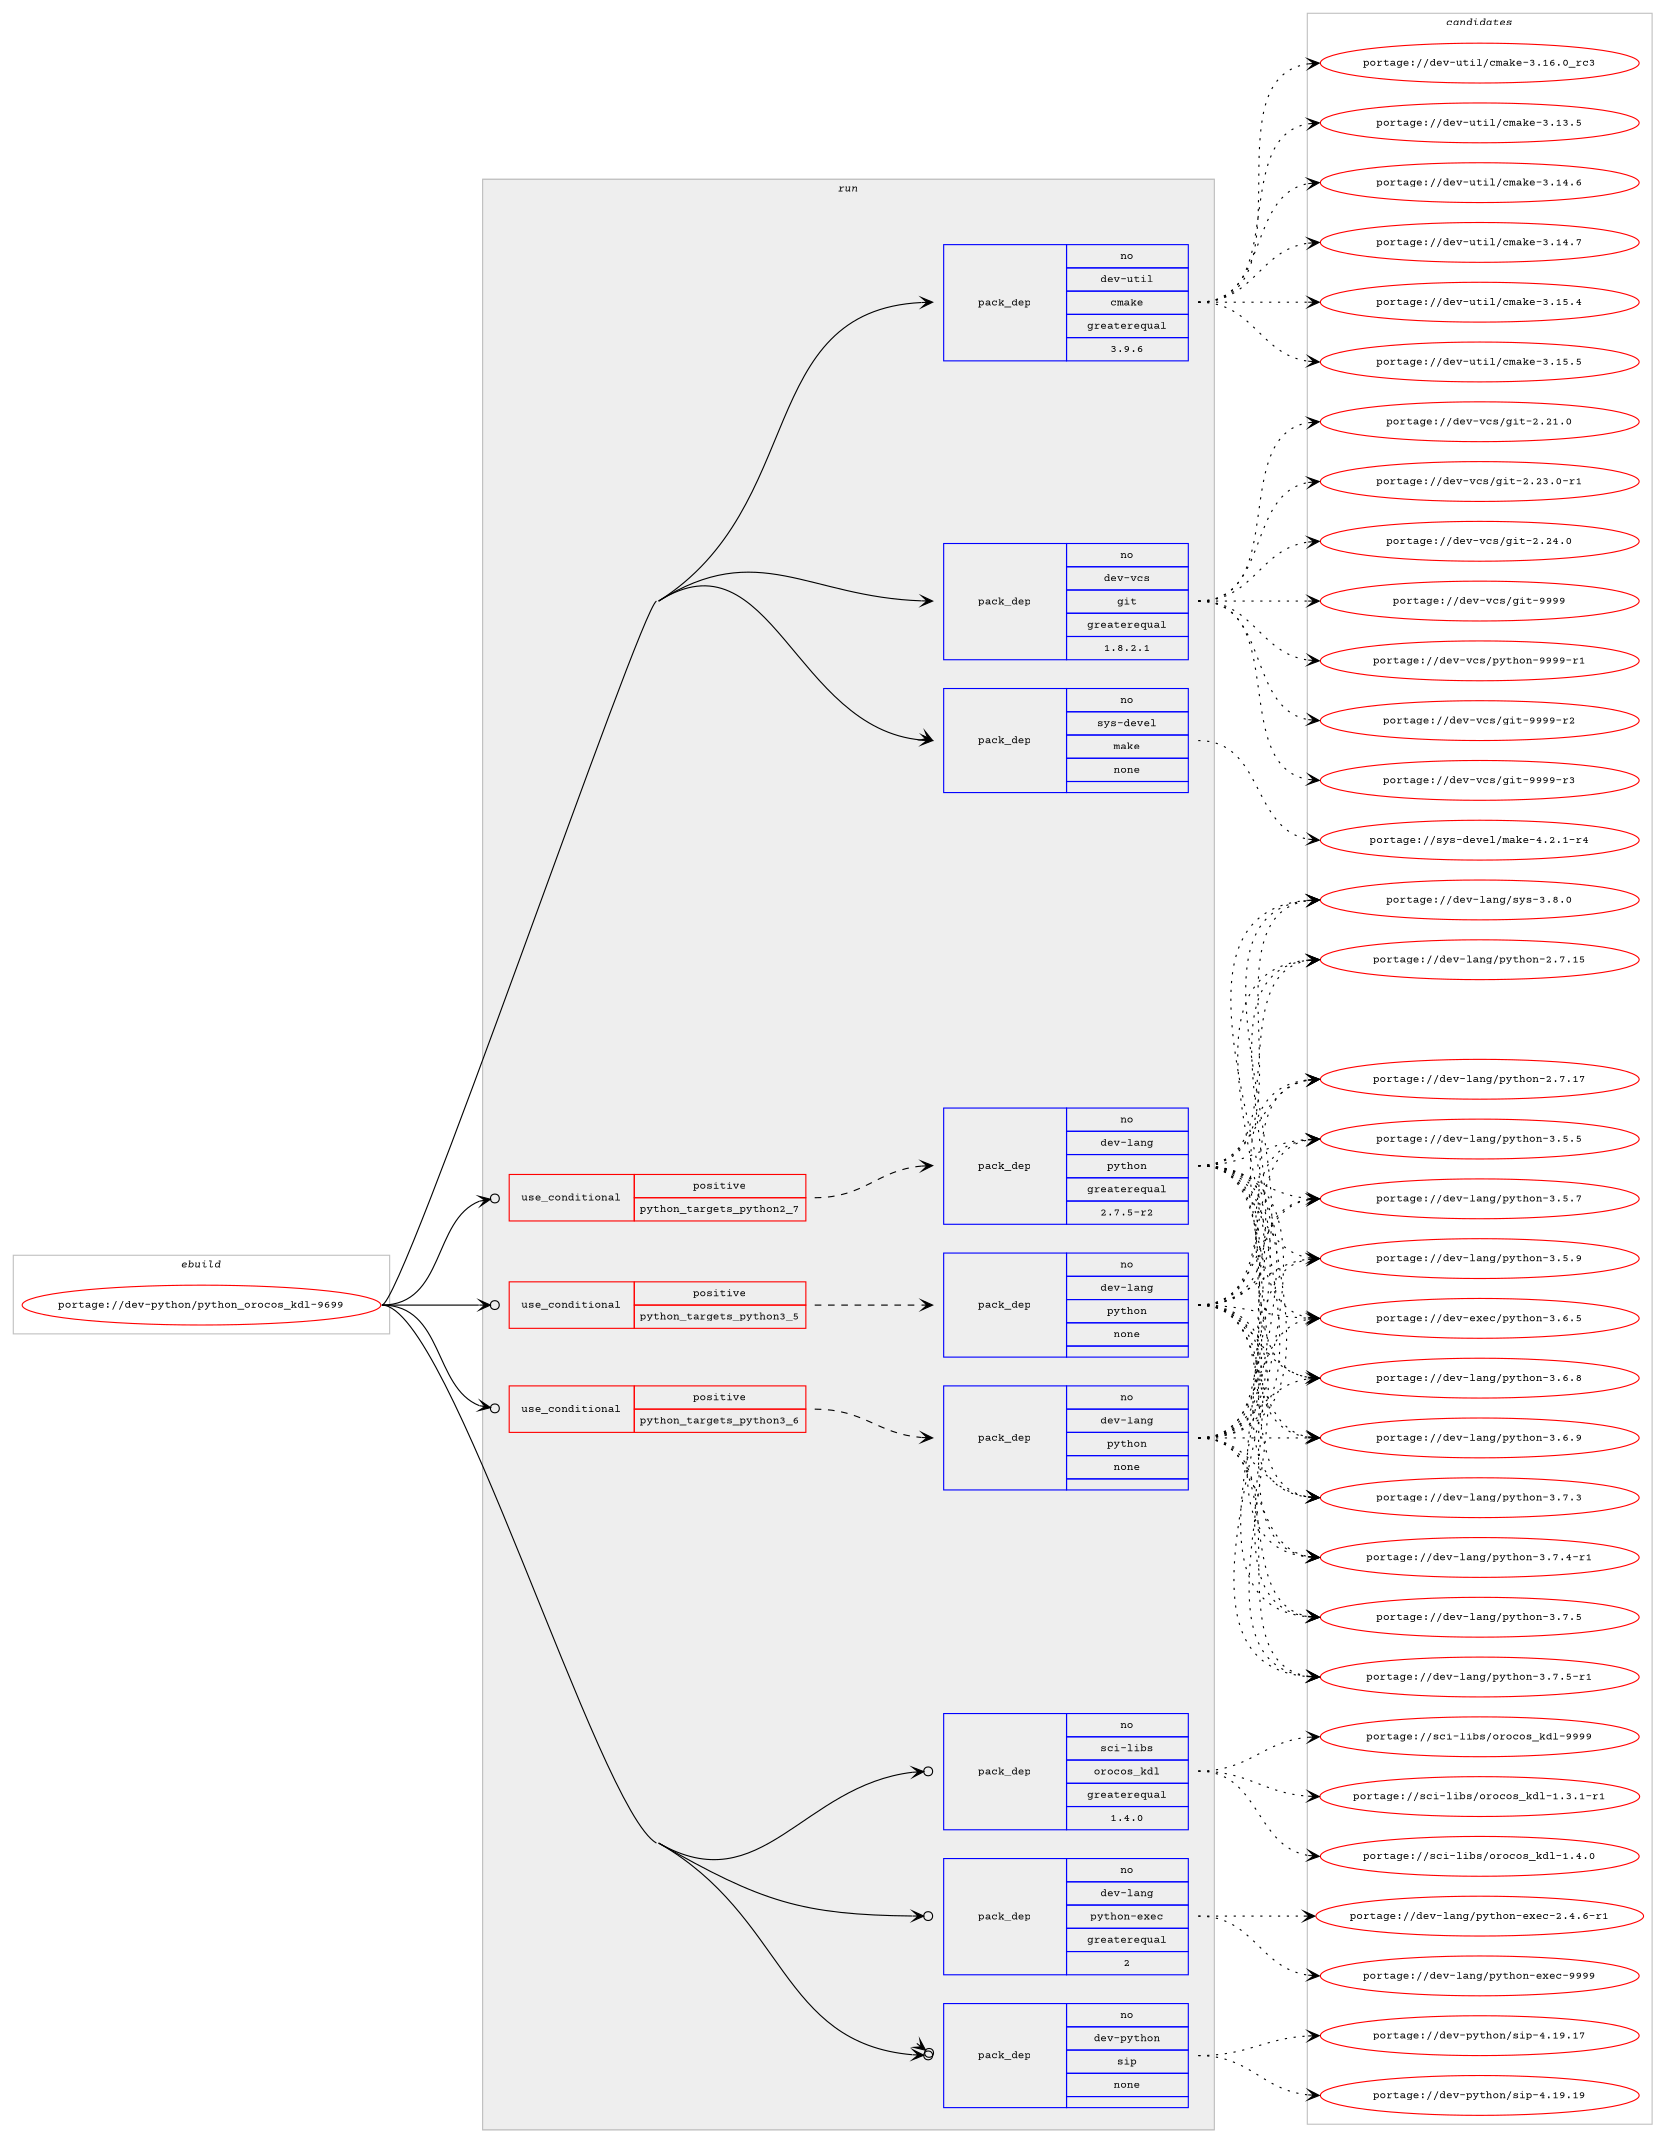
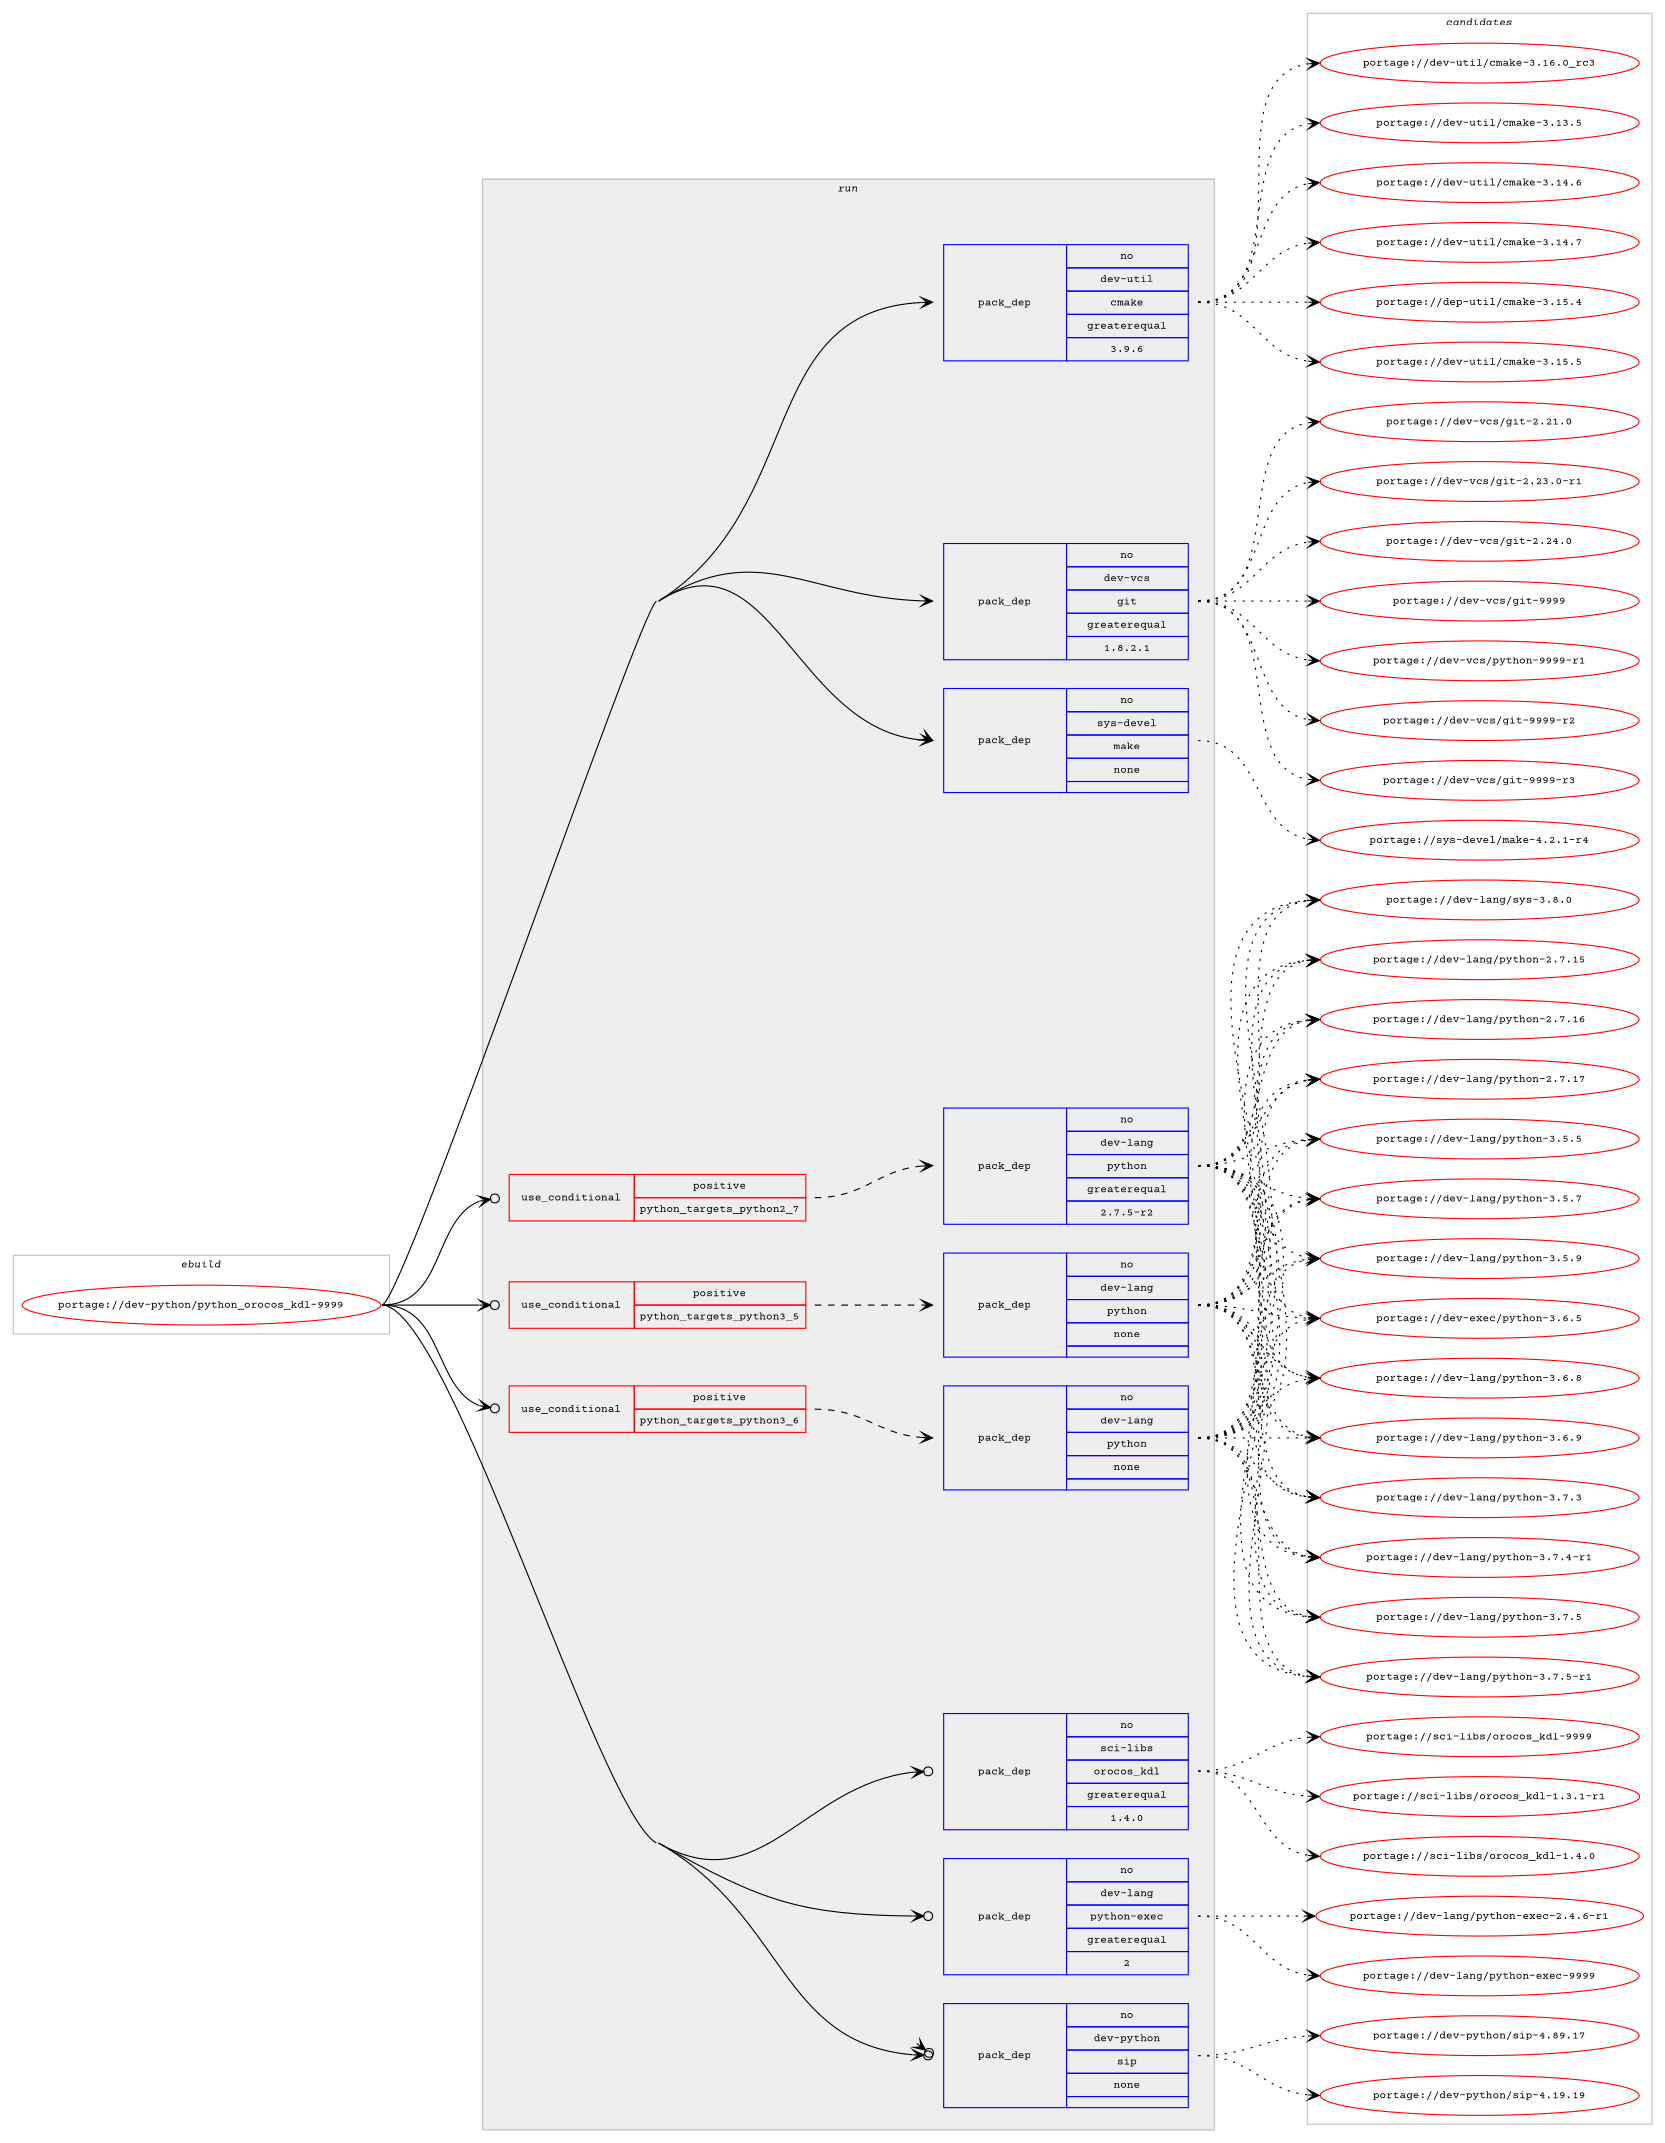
(1480, 302) -> (1480, 302)
none -> (1480, 1019)
(201, 1305) -> (201, 1305)
(1480, 2036) -> (1480, 2036)
